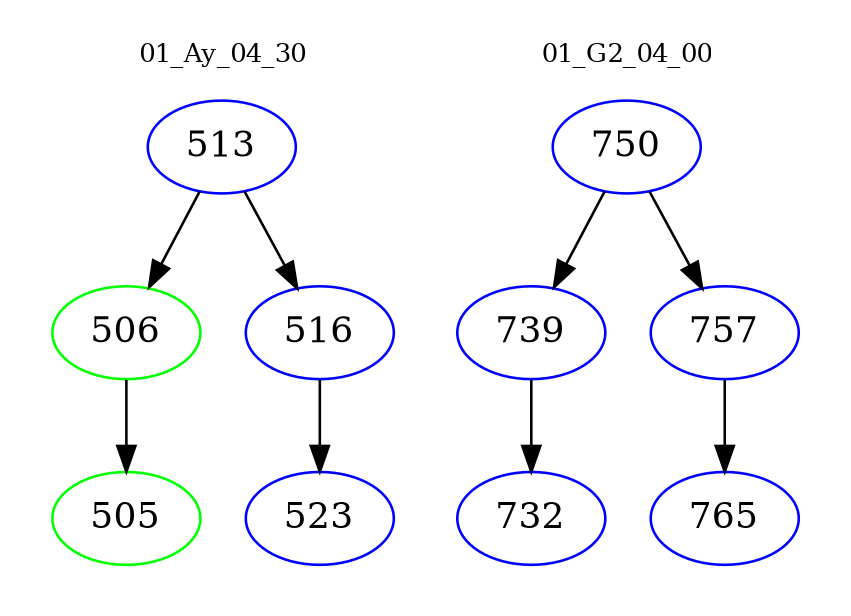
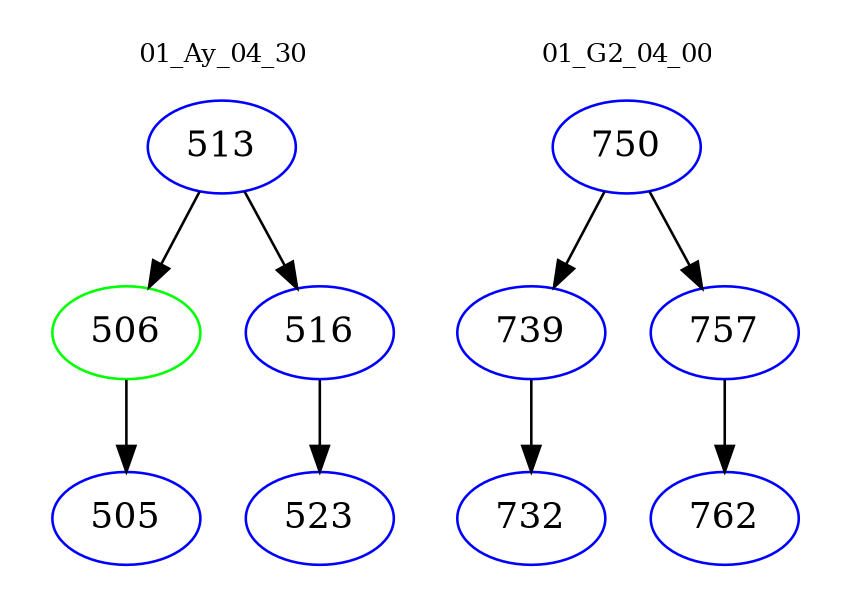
(126, 518) -> (126, 518)
(725, 518) -> (725, 518)
